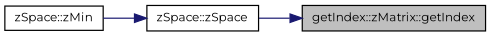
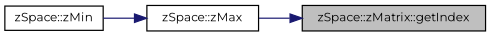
(203, 18) -> (203, 18)
(394, 18) -> (394, 18)
